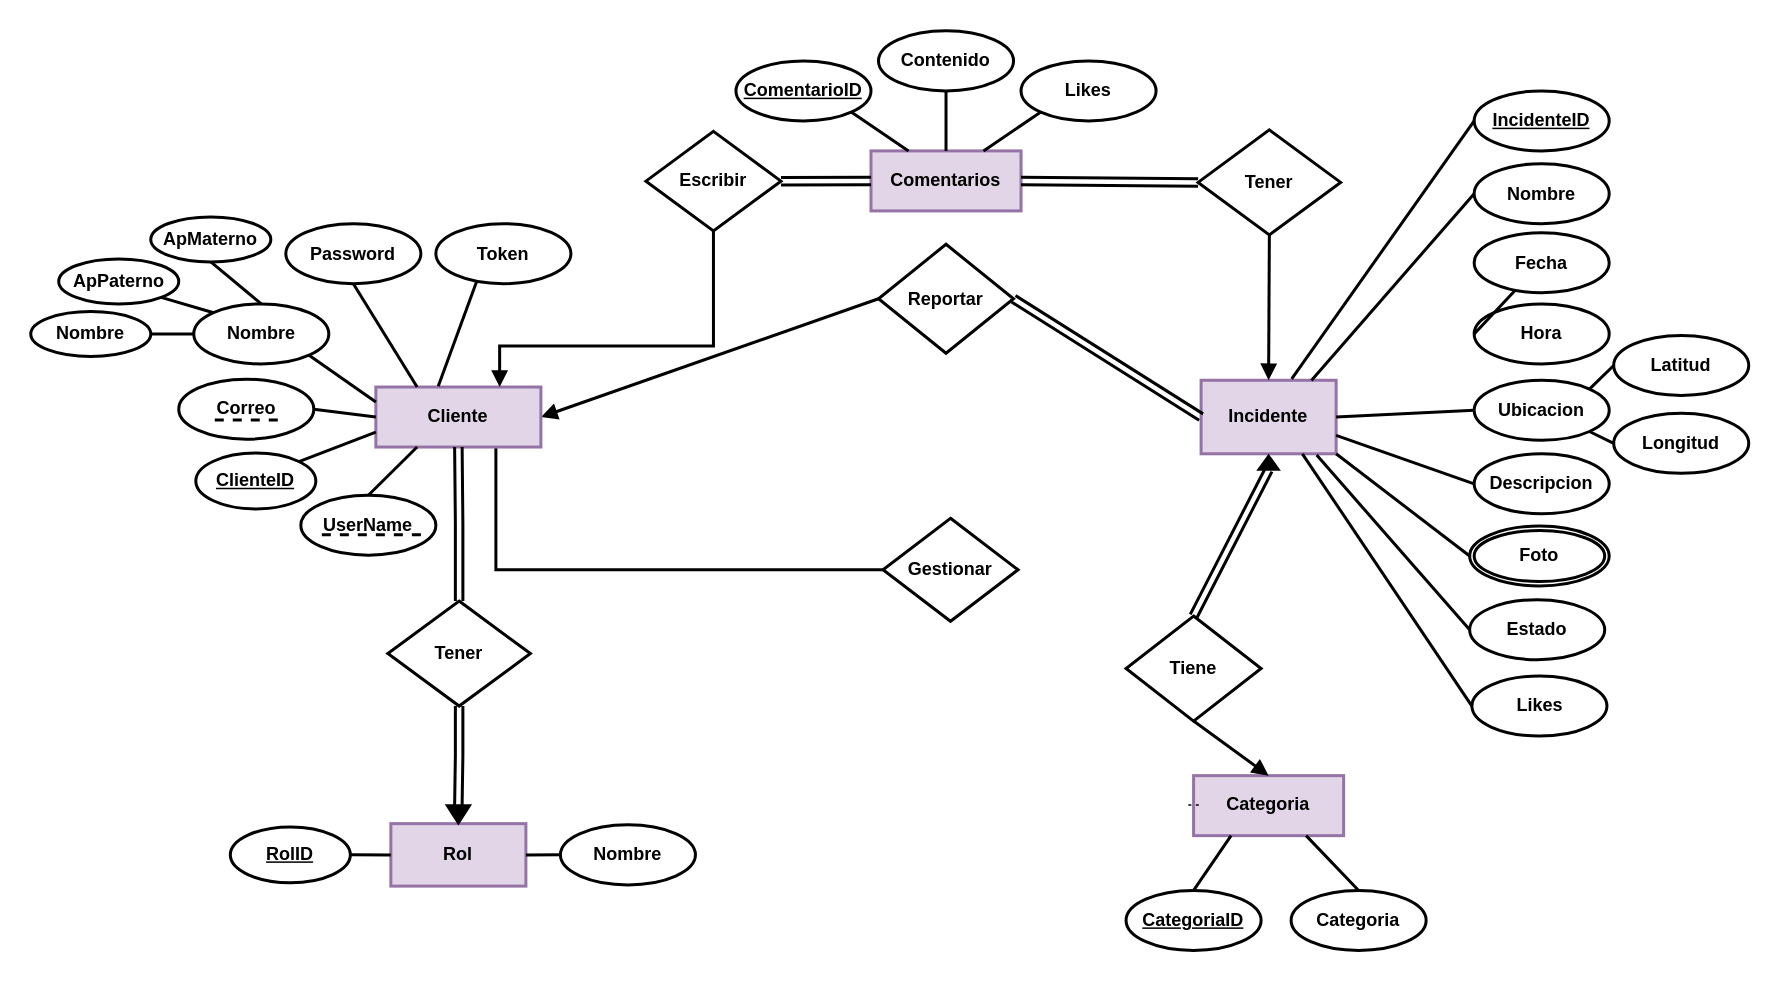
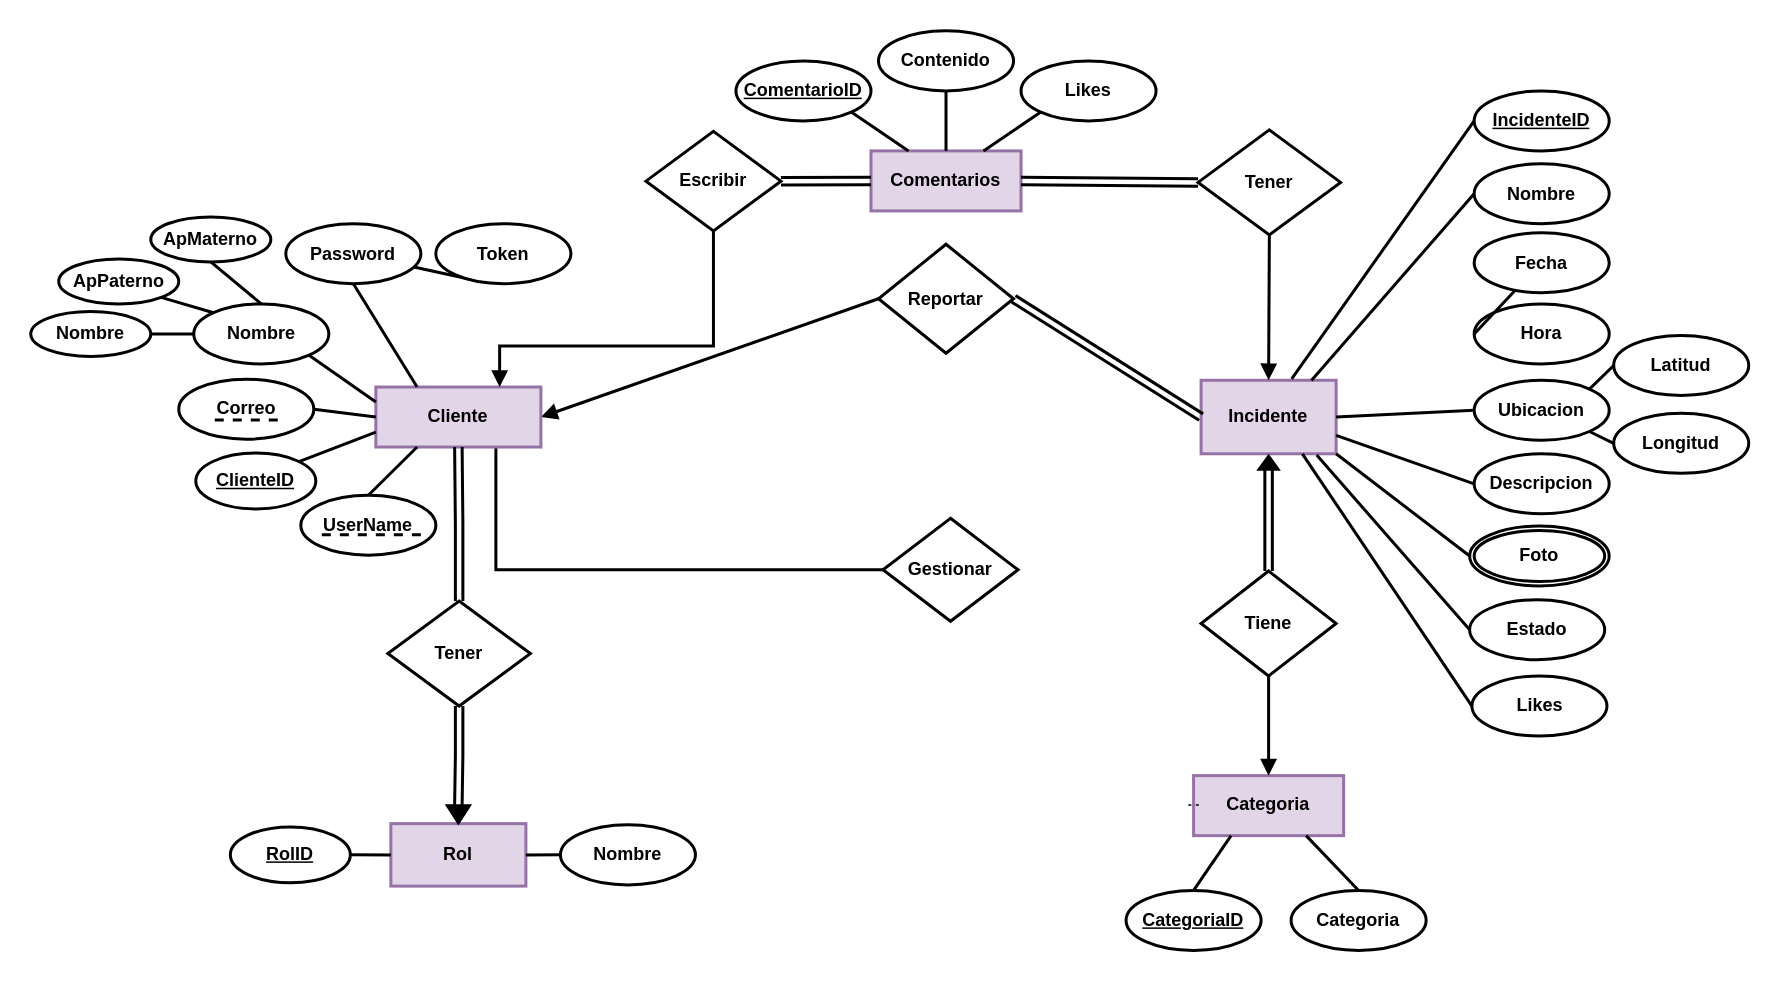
(457, 333) -> (438, 272)
(1193, 668) -> (1268, 623)
